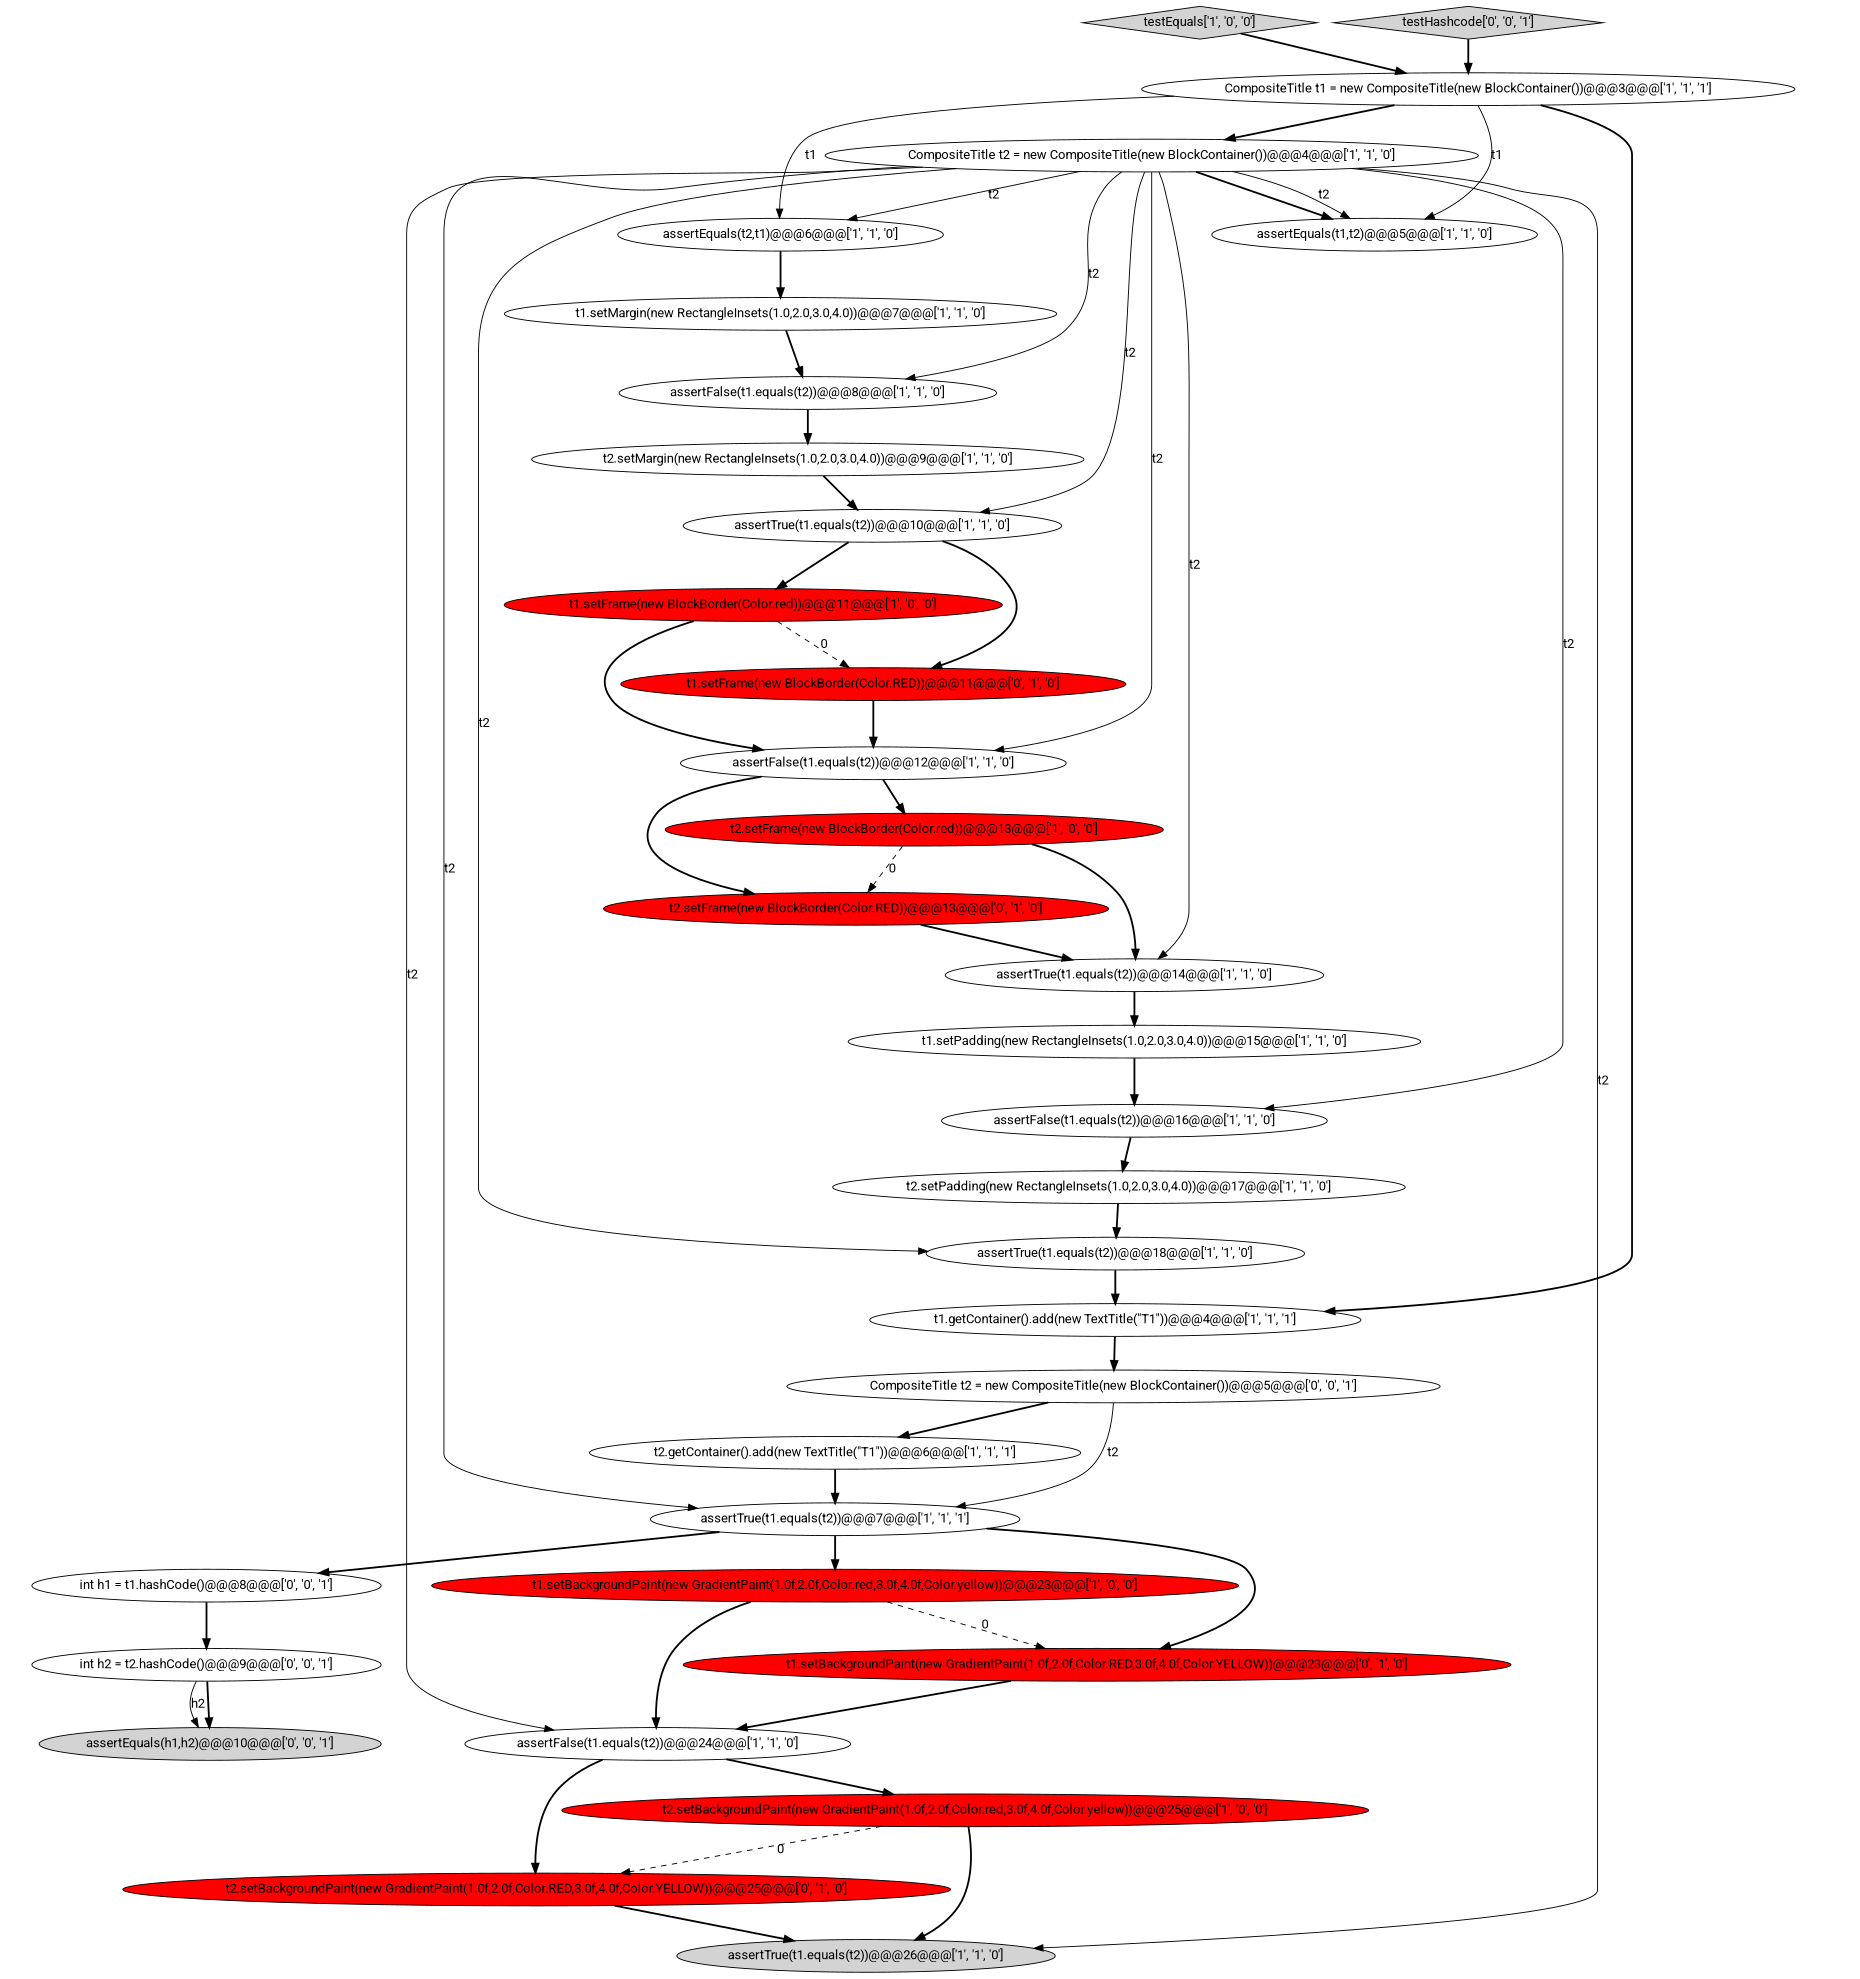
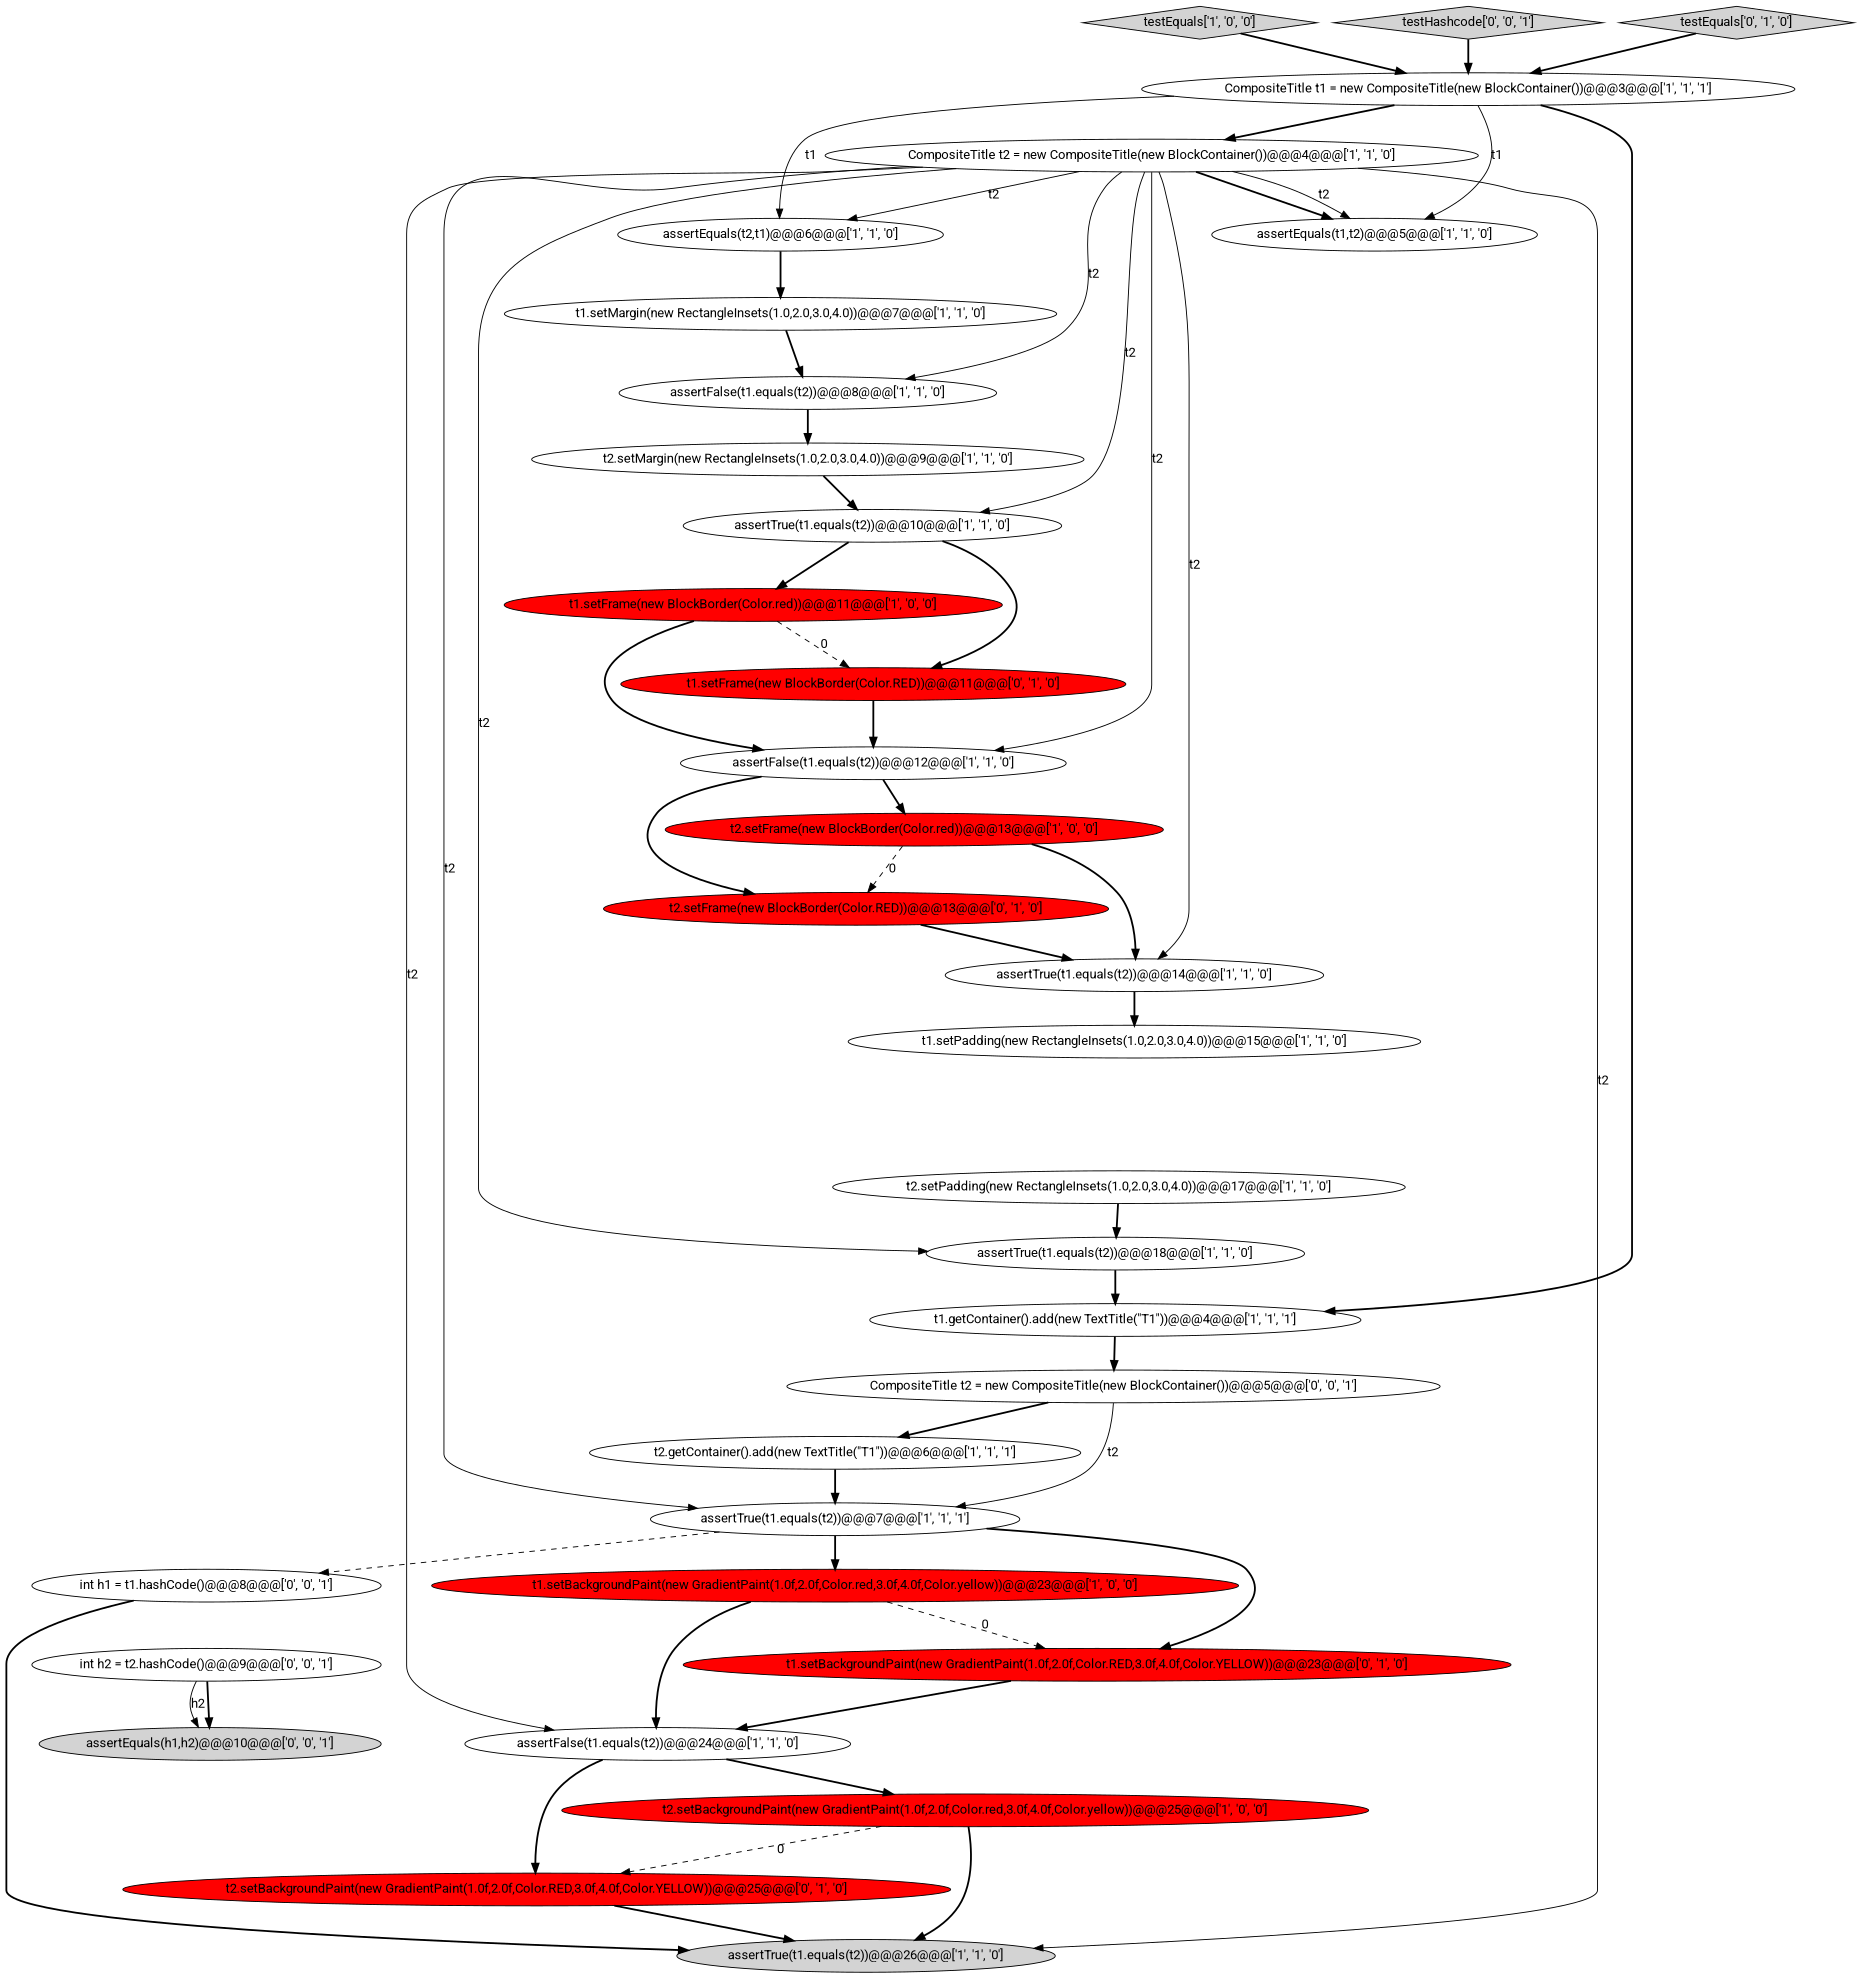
none -> (1737, 23)
(1134, 1121) -> none
(524, 1552) -> (524, 1552)
(207, 1621) -> (153, 1922)
